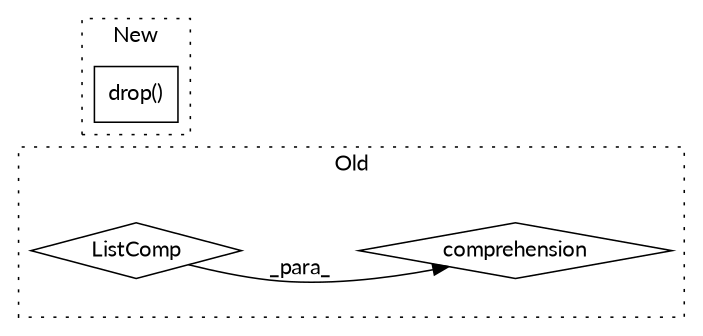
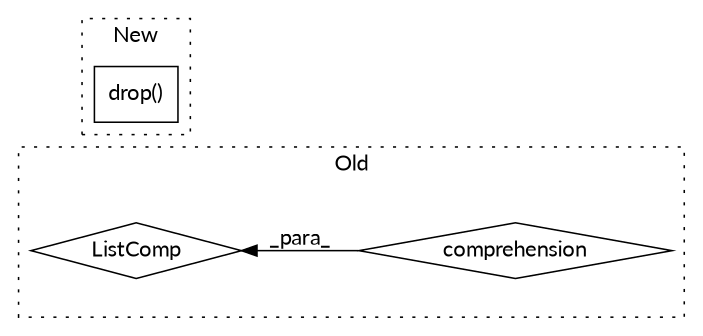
(310, 282) -> (308, 251)
